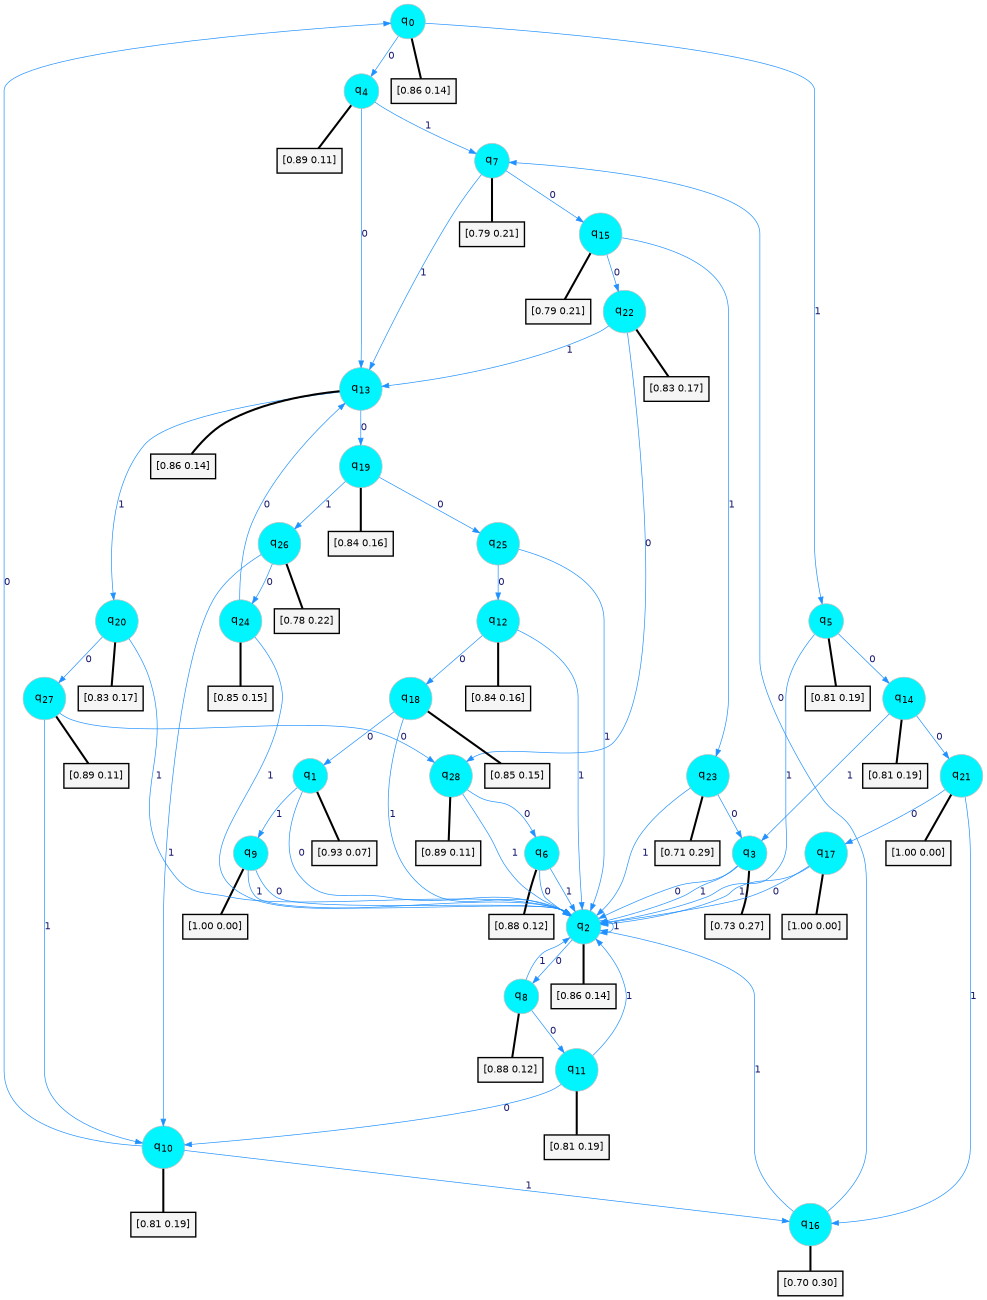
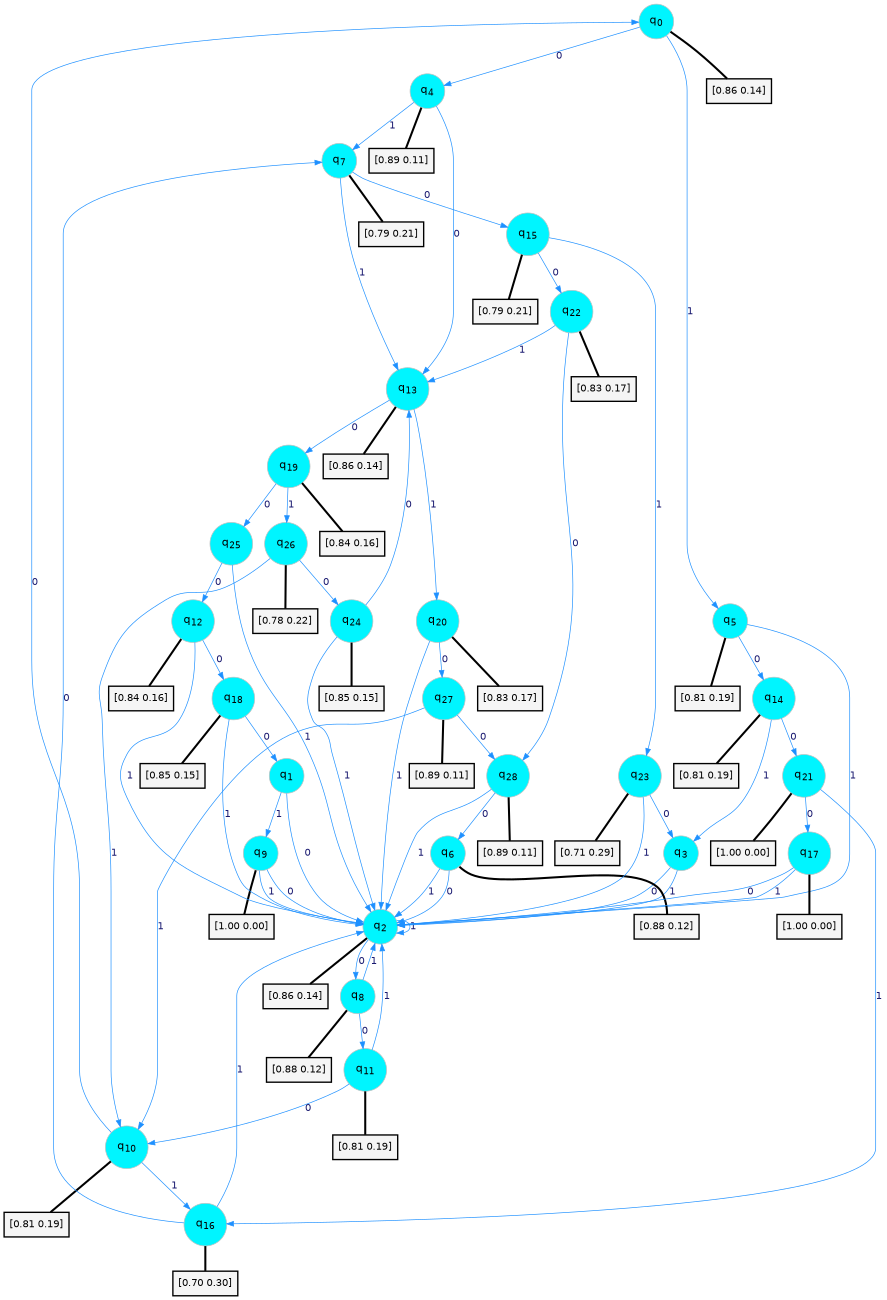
(344, 853) -> none
(737, 927) -> none
